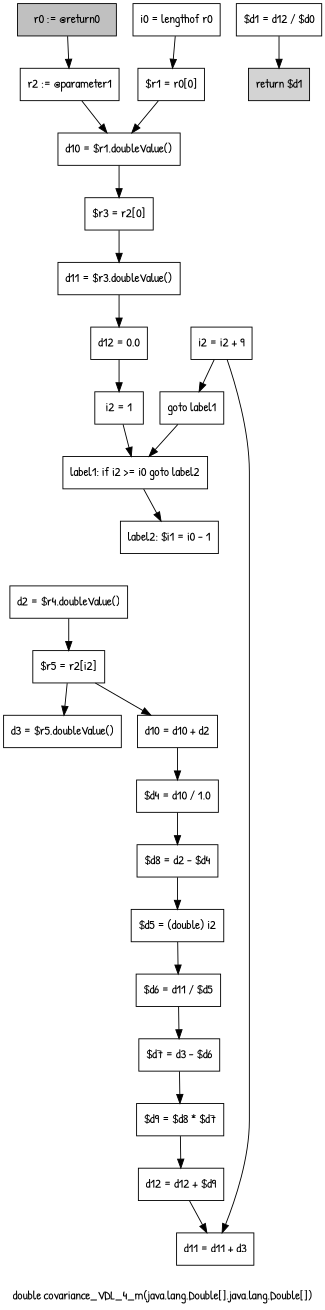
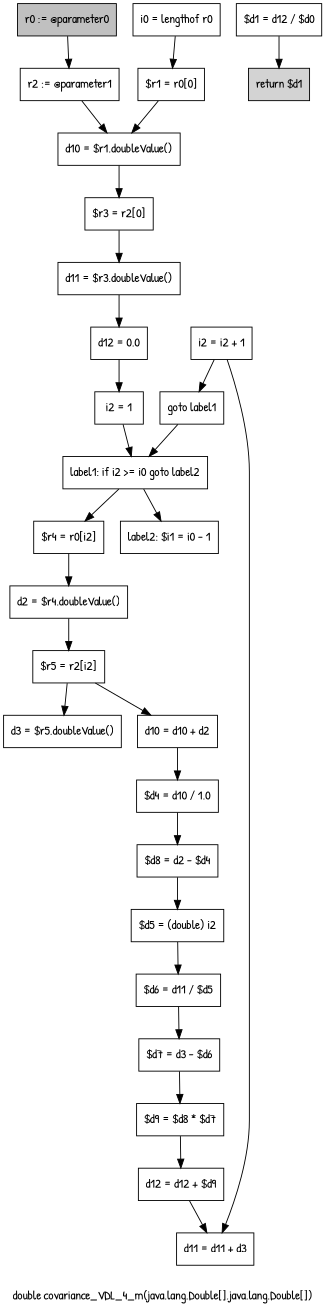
(67, 20) -> (67, 20)
(222, 343) -> (222, 343)
none -> (69, 537)
